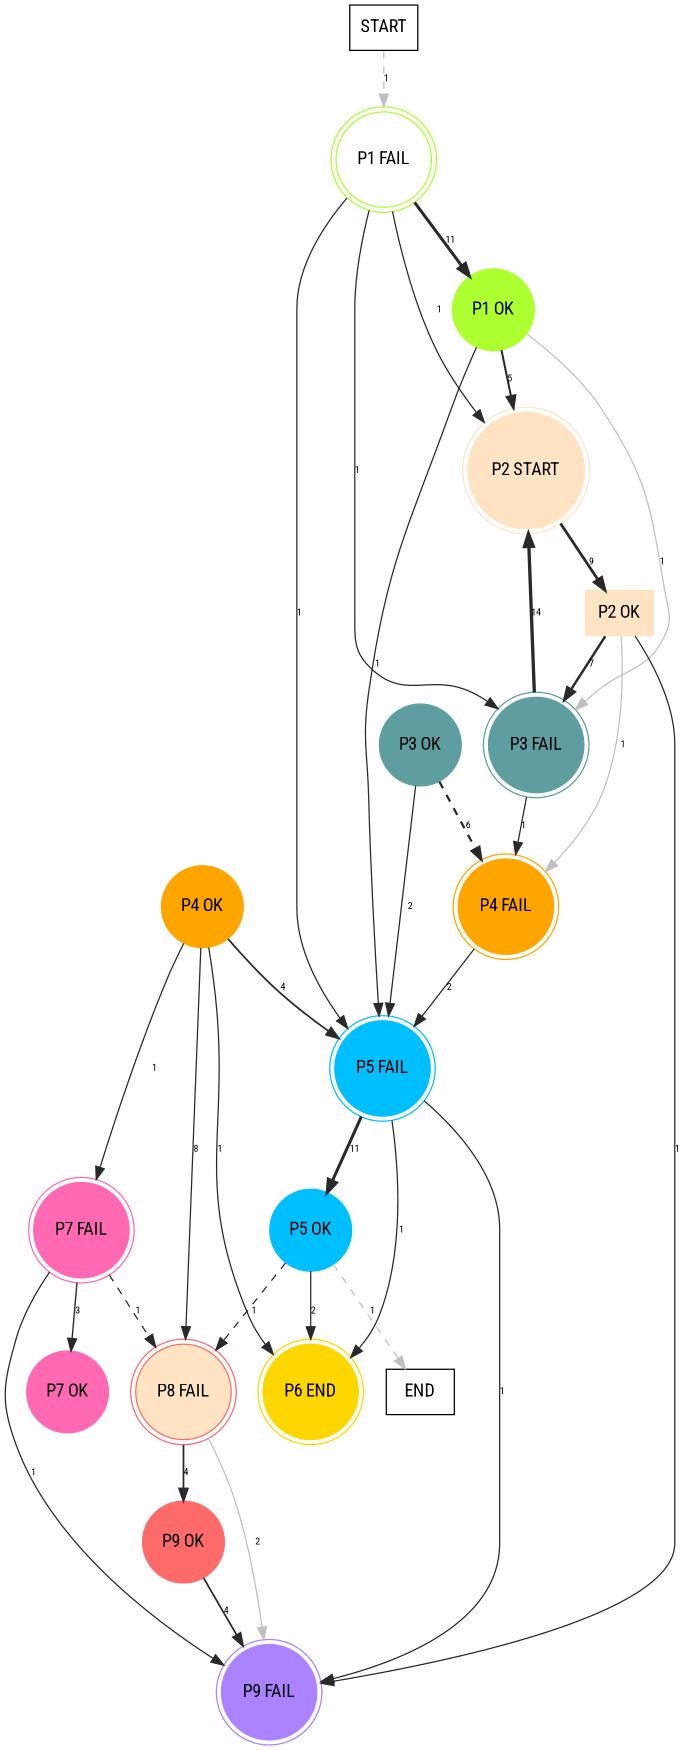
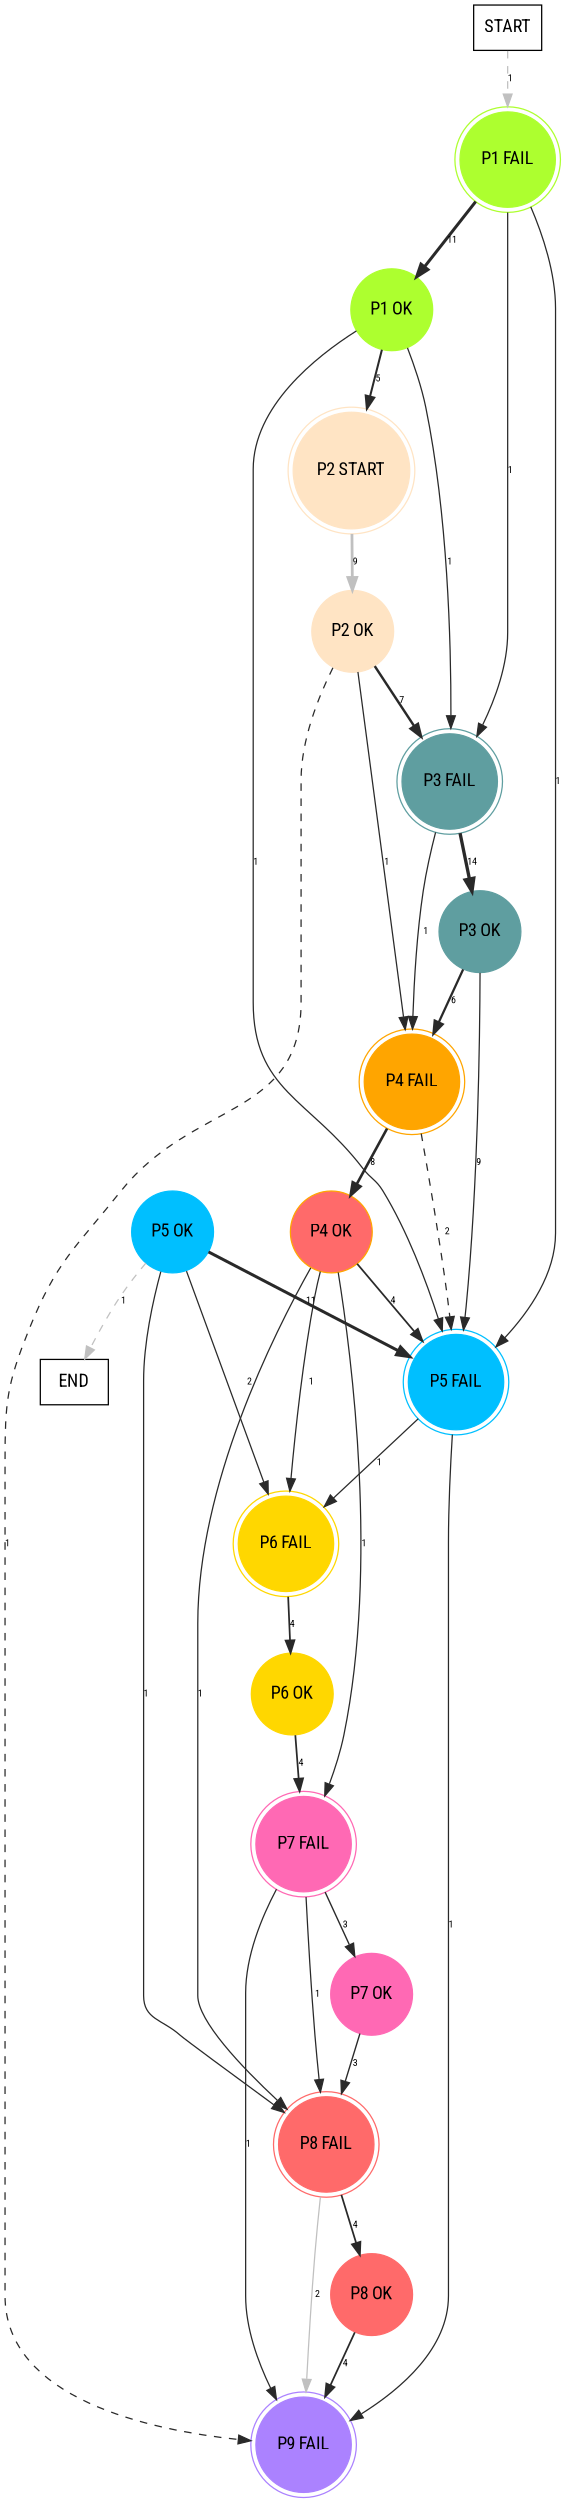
(384, 160) -> (508, 160)
(422, 317) -> none
(651, 517) -> (443, 530)
(579, 551) -> (352, 556)
(619, 613) -> (353, 631)
(532, 619) -> (465, 856)
(613, 757) -> (381, 844)
(457, 815) -> (451, 996)
(202, 907) -> (331, 1232)
(410, 907) -> (479, 1163)
(448, 982) -> (437, 1225)
(196, 1149) -> (200, 1694)
(347, 1149) -> (303, 1301)
none -> (372, 1156)
(675, 1276) -> (5, 1569)
(255, 1301) -> (144, 1720)
(129, 1306) -> (311, 1988)
(183, 1392) -> (326, 2144)
(311, 1392) -> (286, 1544)
(183, 1542) -> (372, 2295)
none -> (292, 1694)
none -> (353, 2057)
